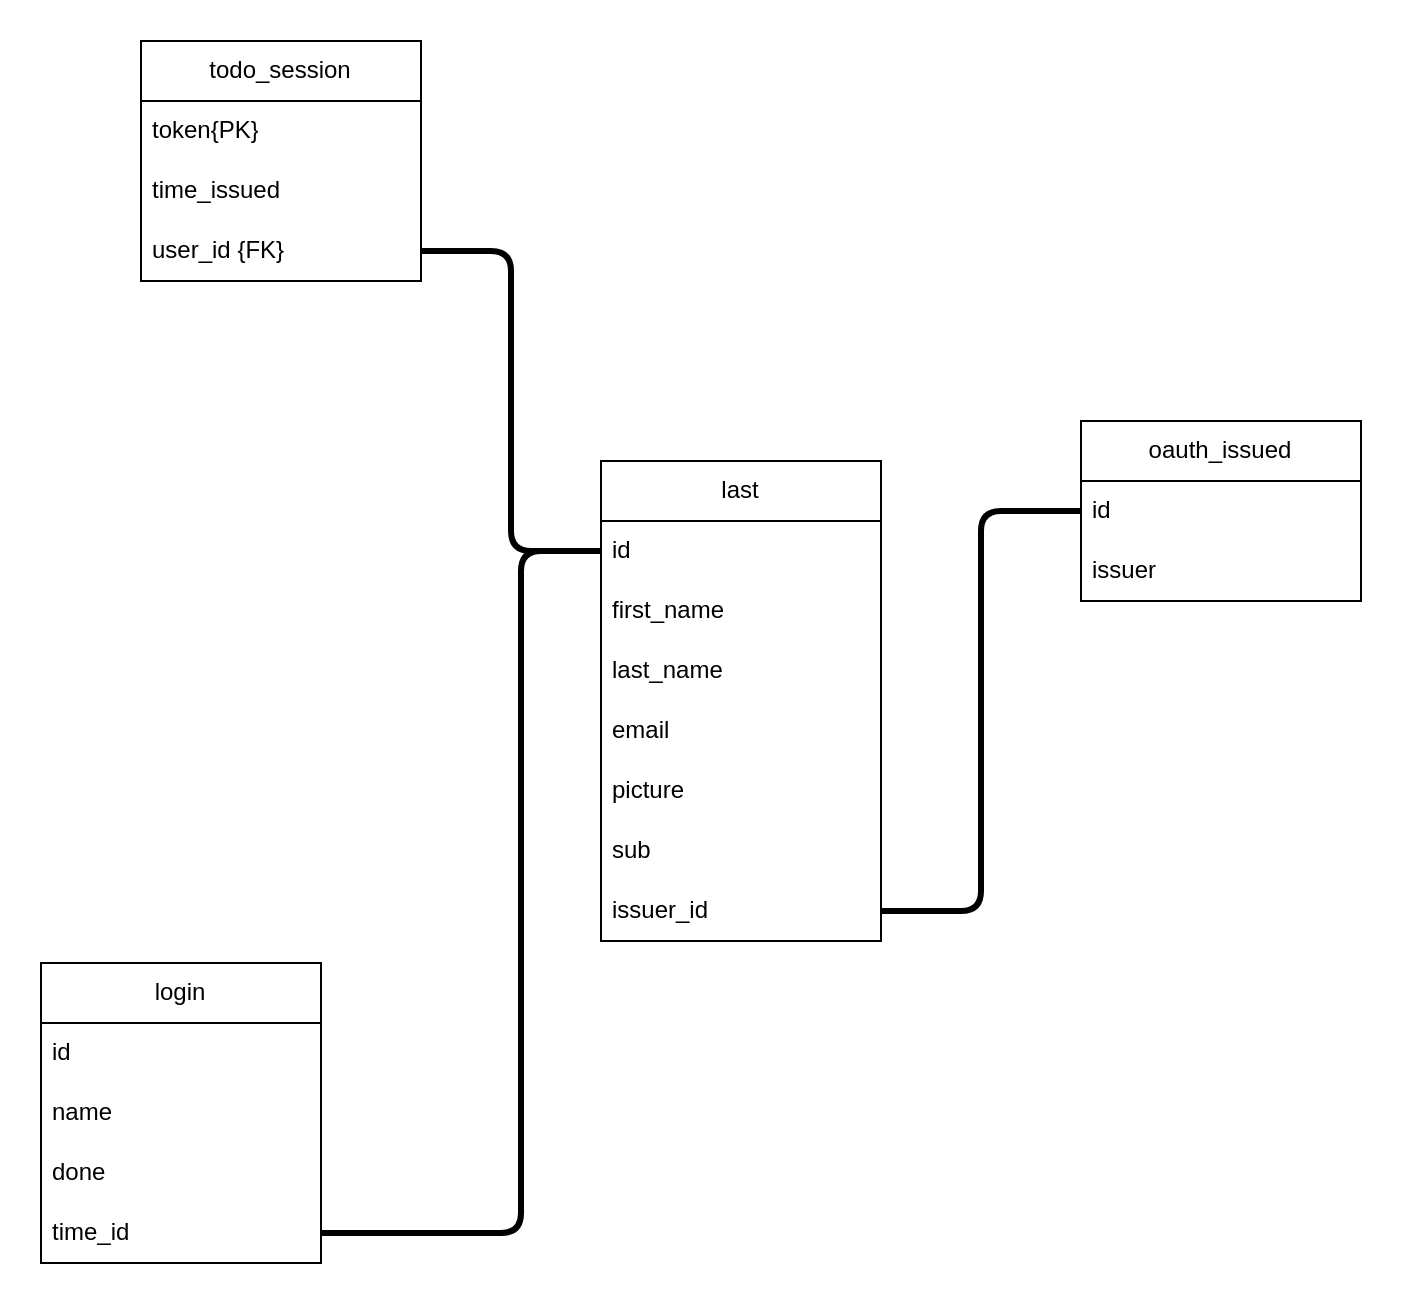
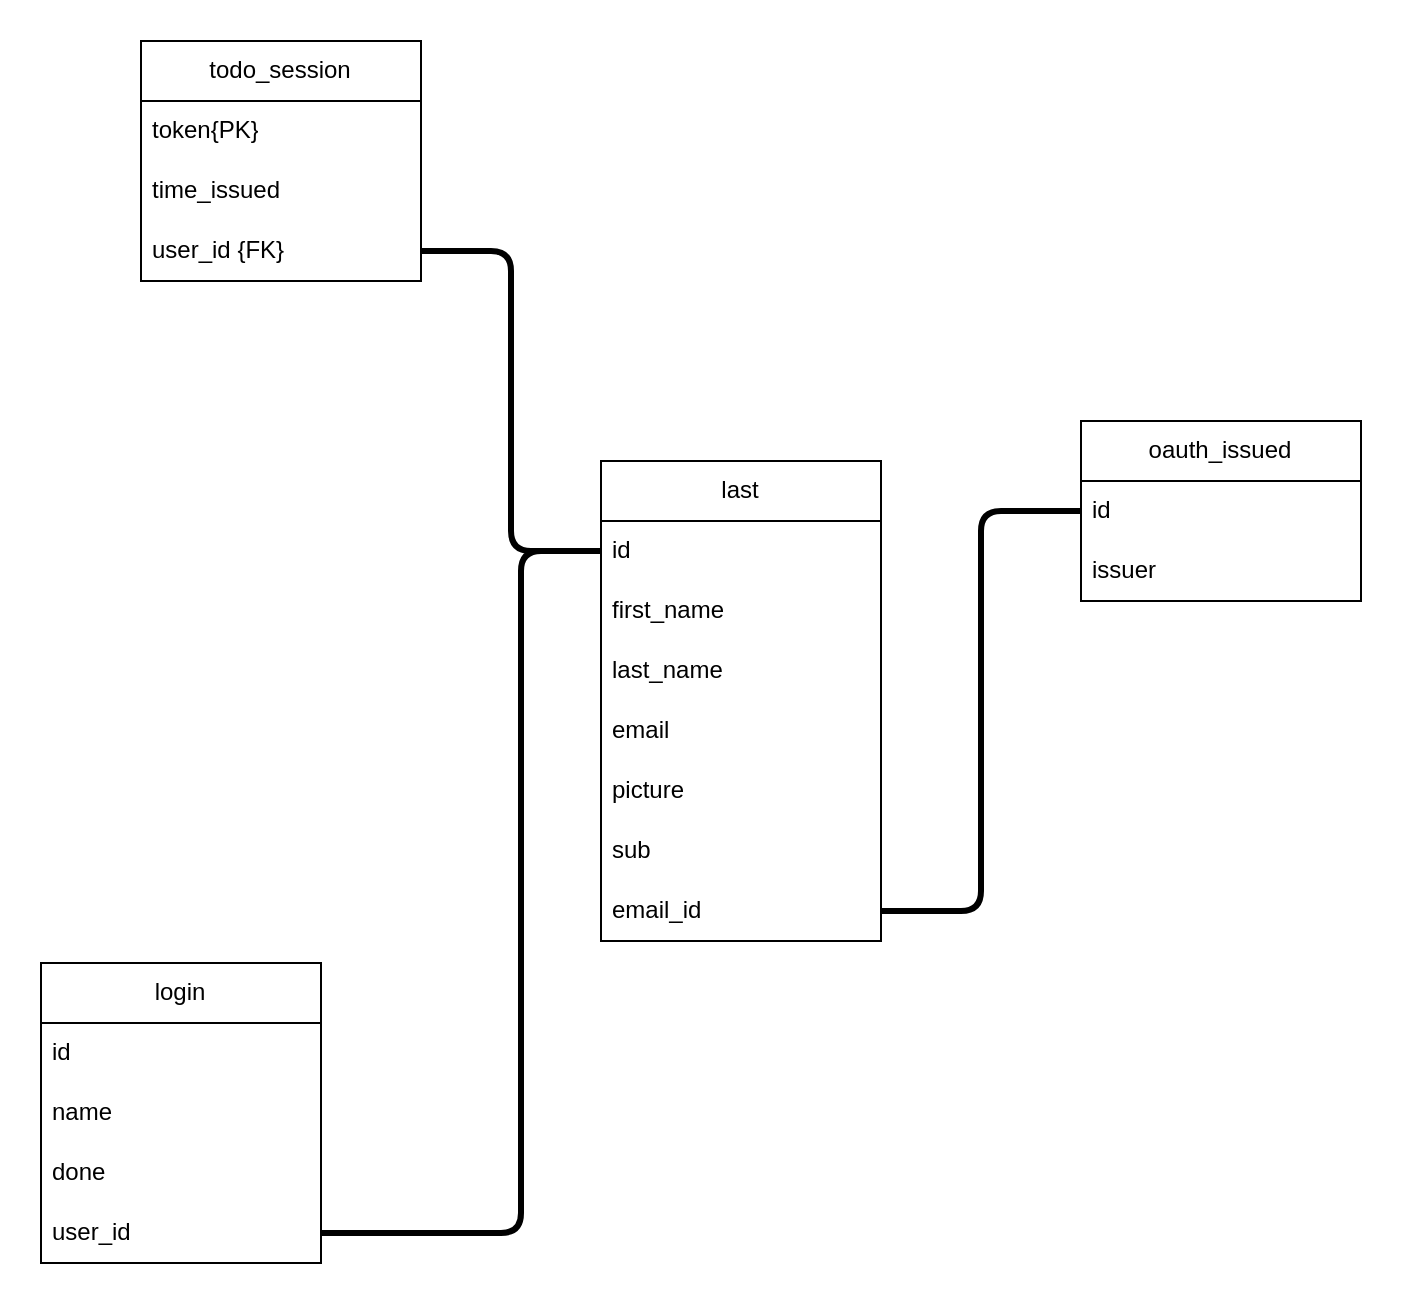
(667, 911) -> (657, 911)
(94, 1233) -> (97, 1233)
